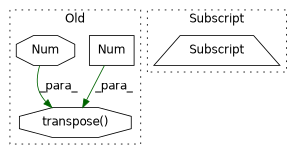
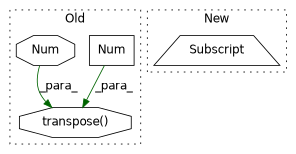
(217, 19) -> (217, 19)
